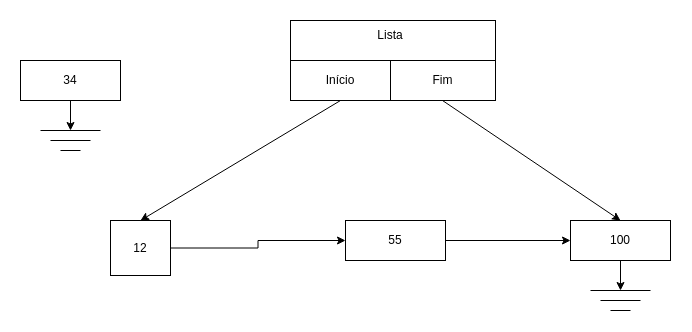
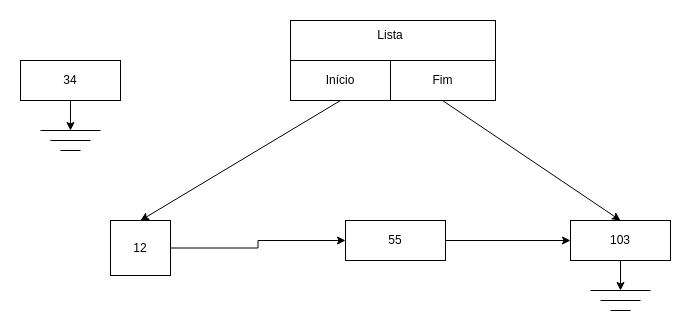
(621, 241) -> (621, 241)
